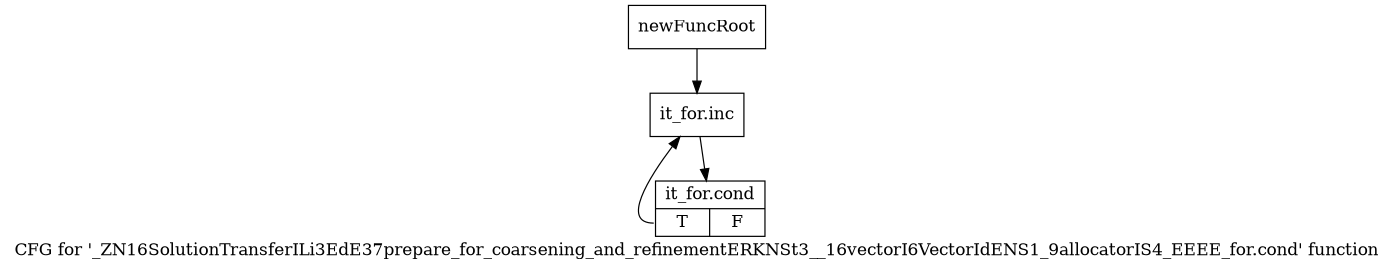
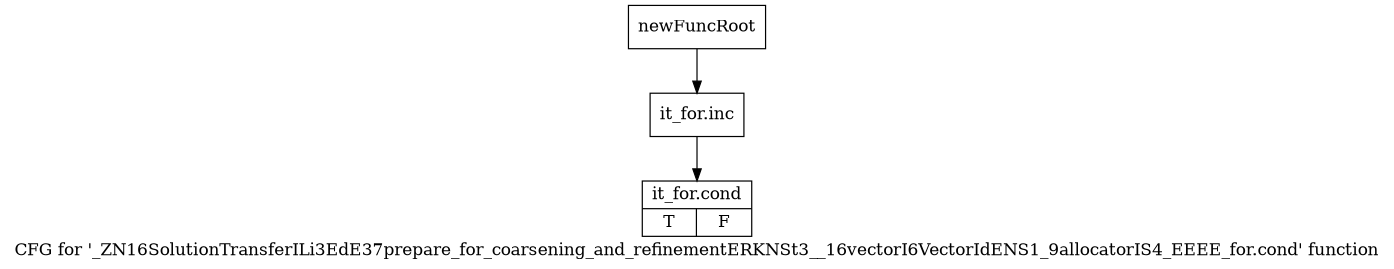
(646, 186) -> none
